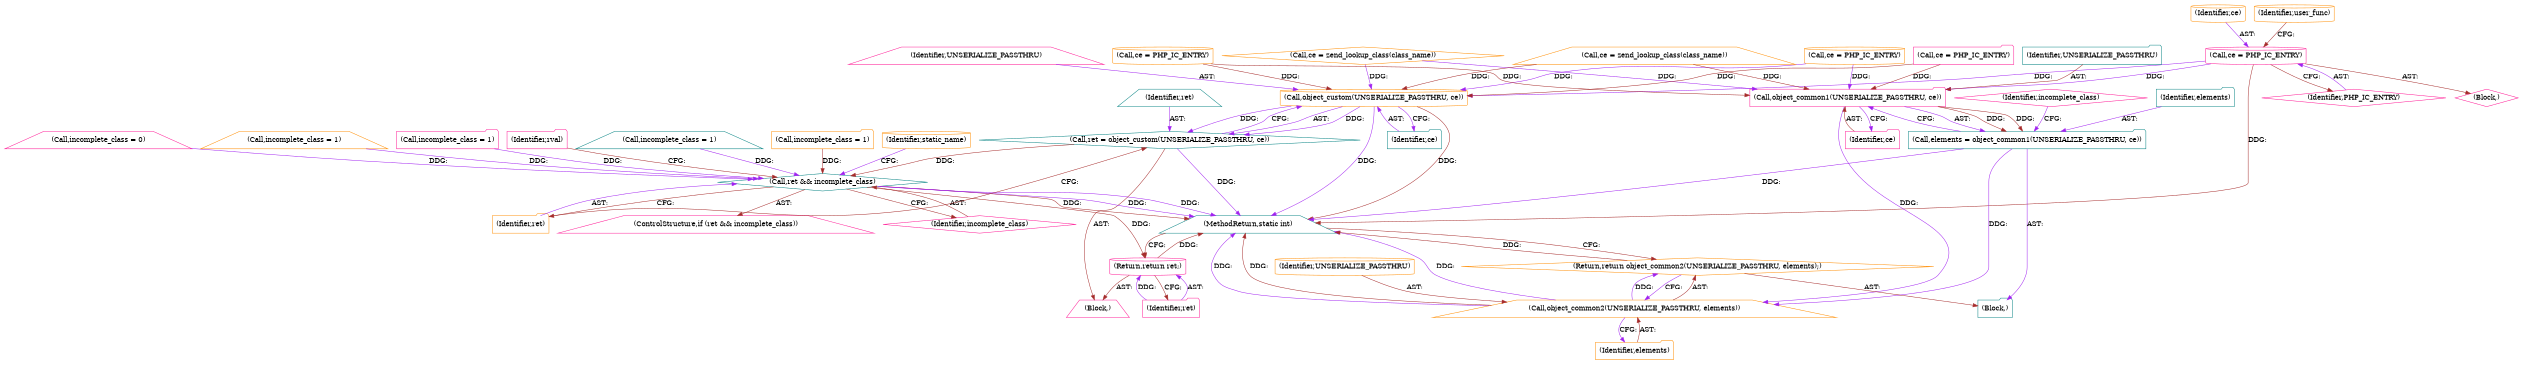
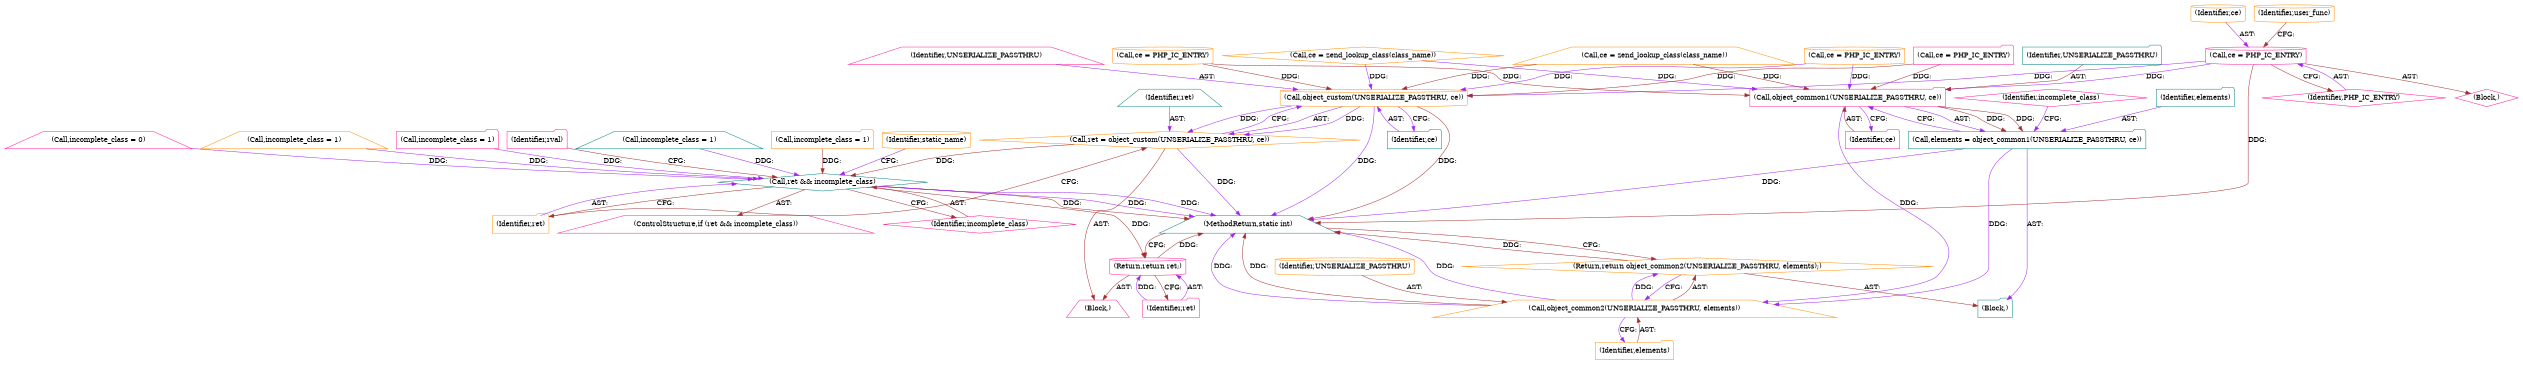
(1170, 140) -> (1170, 140)
